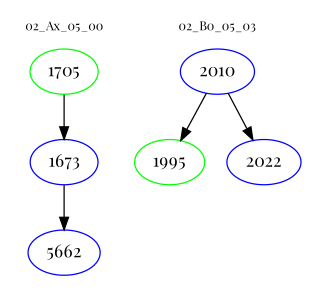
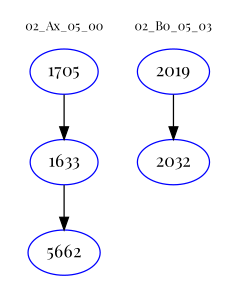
(64, 72) -> (64, 72)
(217, 72) -> (173, 72)
(64, 162) -> (64, 162)
(170, 162) -> none
(264, 162) -> (173, 162)
